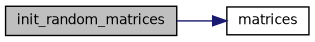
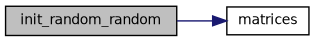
(91, 21) -> (91, 21)
